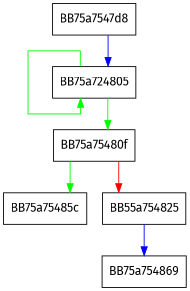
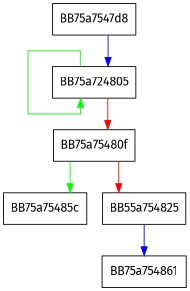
(108, 109) -> (108, 109)
(144, 272) -> (144, 272)
